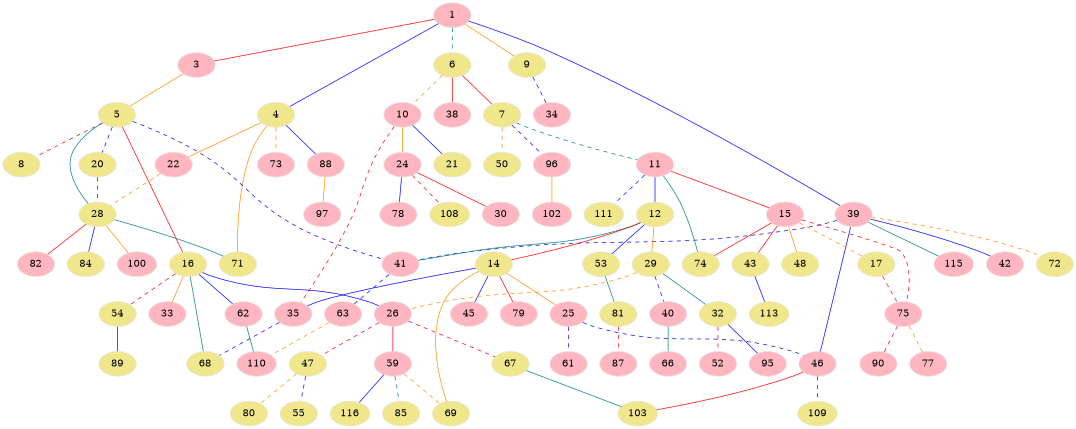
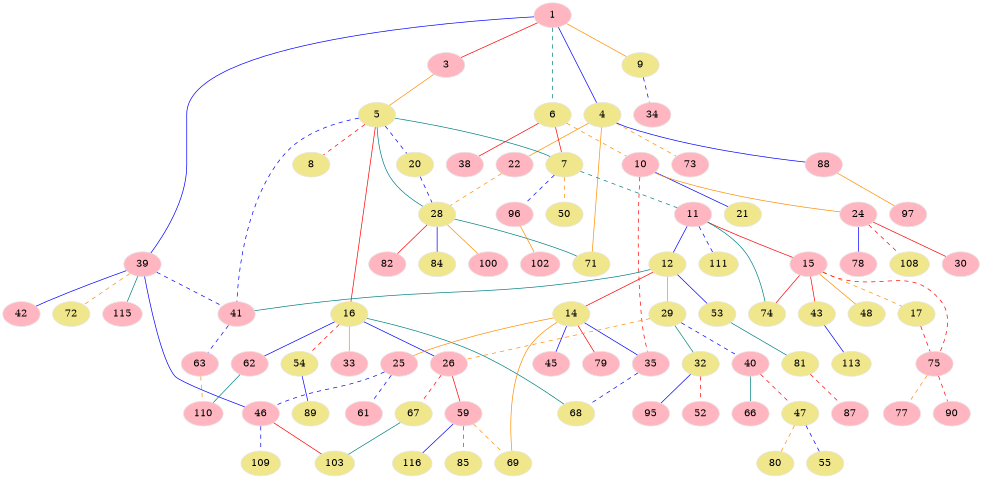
none -> (474, 134)
(350, 339) -> (775, 389)
